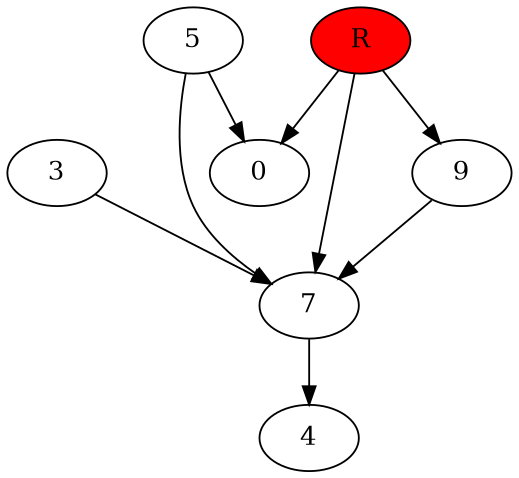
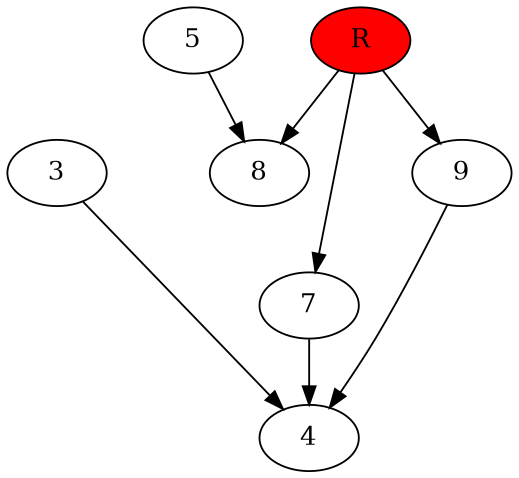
(259, 173) -> (259, 173)
(186, 186) -> none
(392, 234) -> (397, 301)
(175, 235) -> (177, 299)
